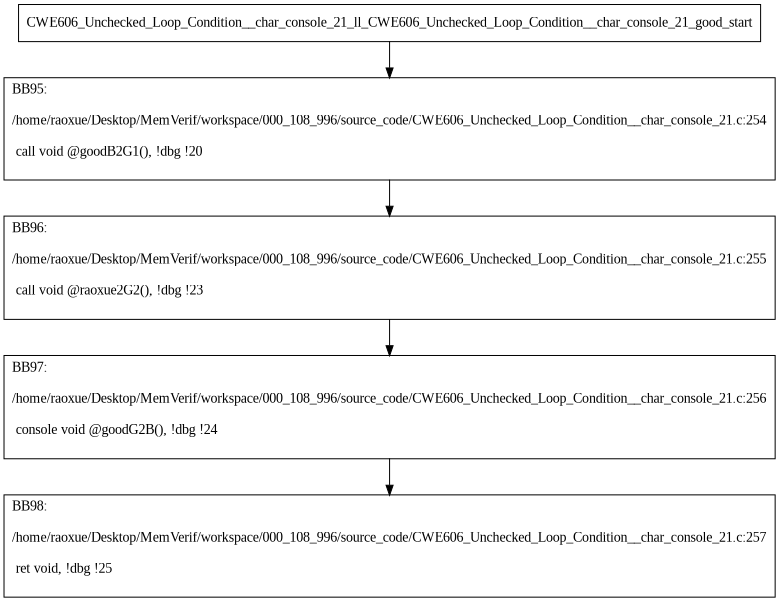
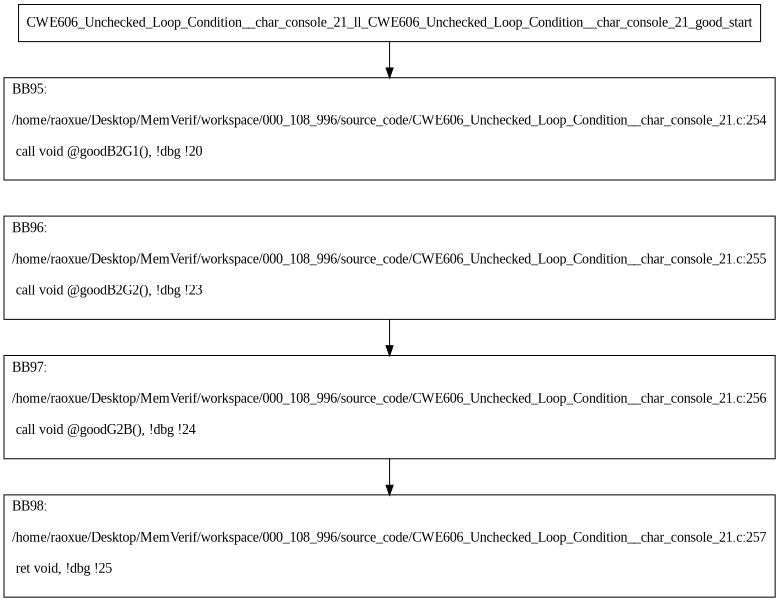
(390, 193) -> none
(108, 290) -> (107, 290)
(115, 430) -> (104, 430)
